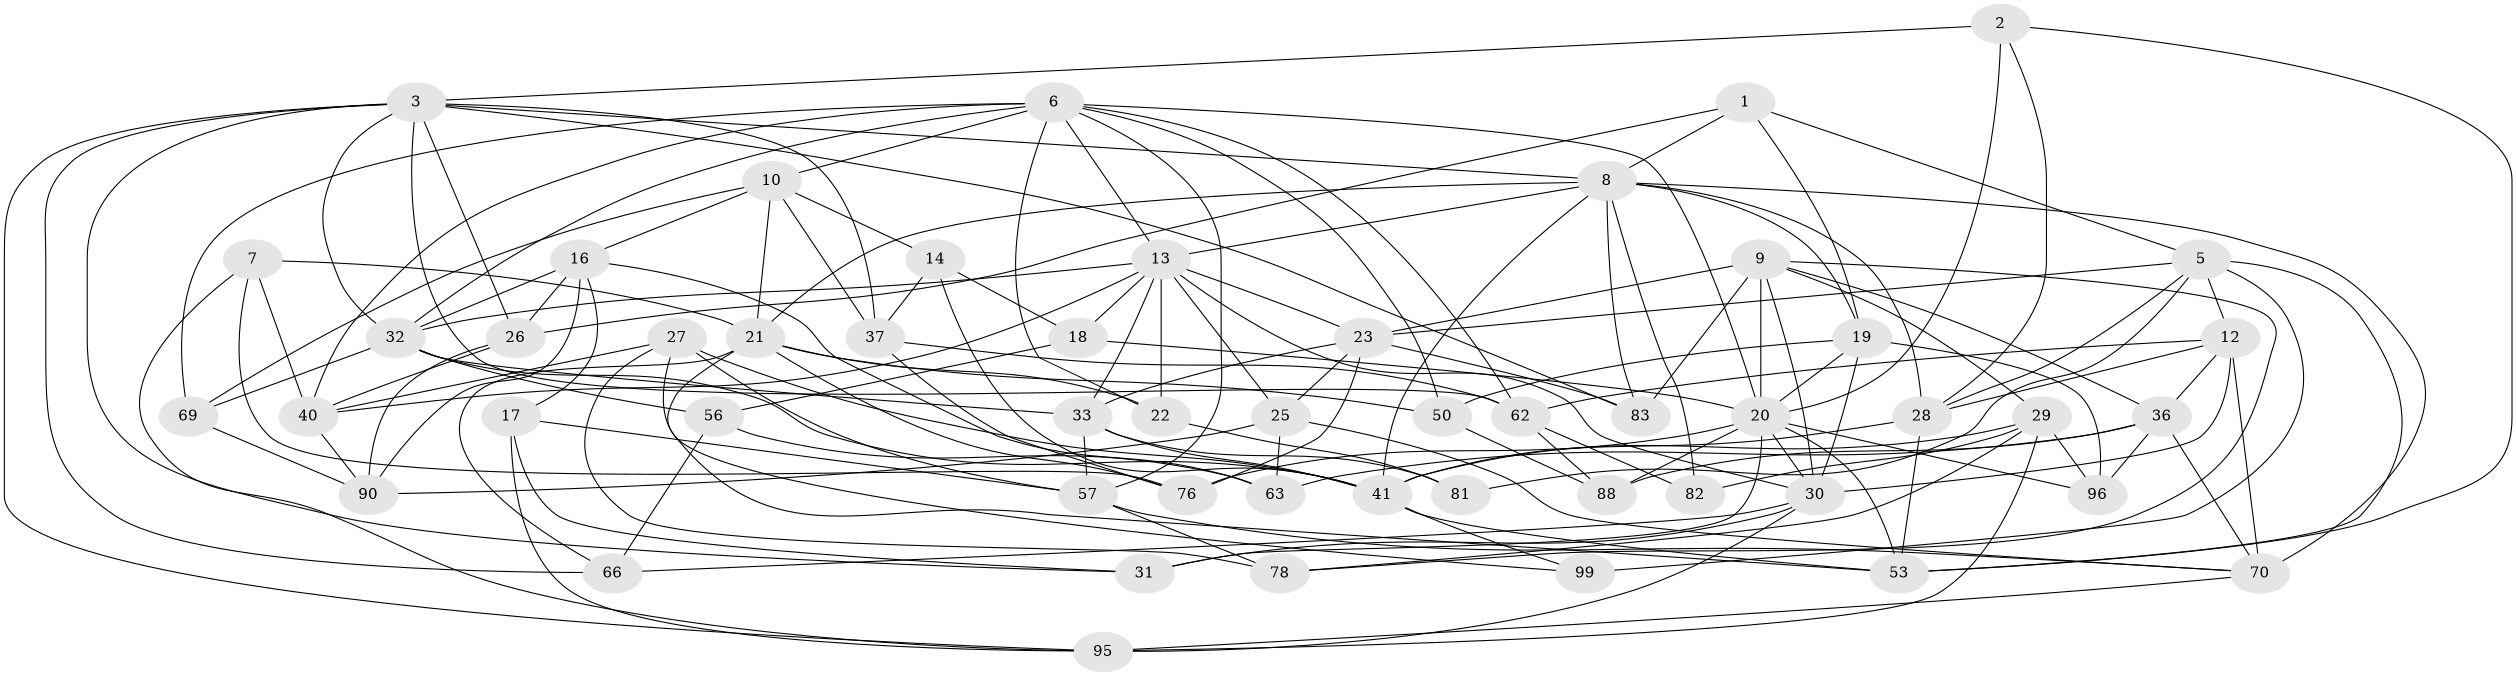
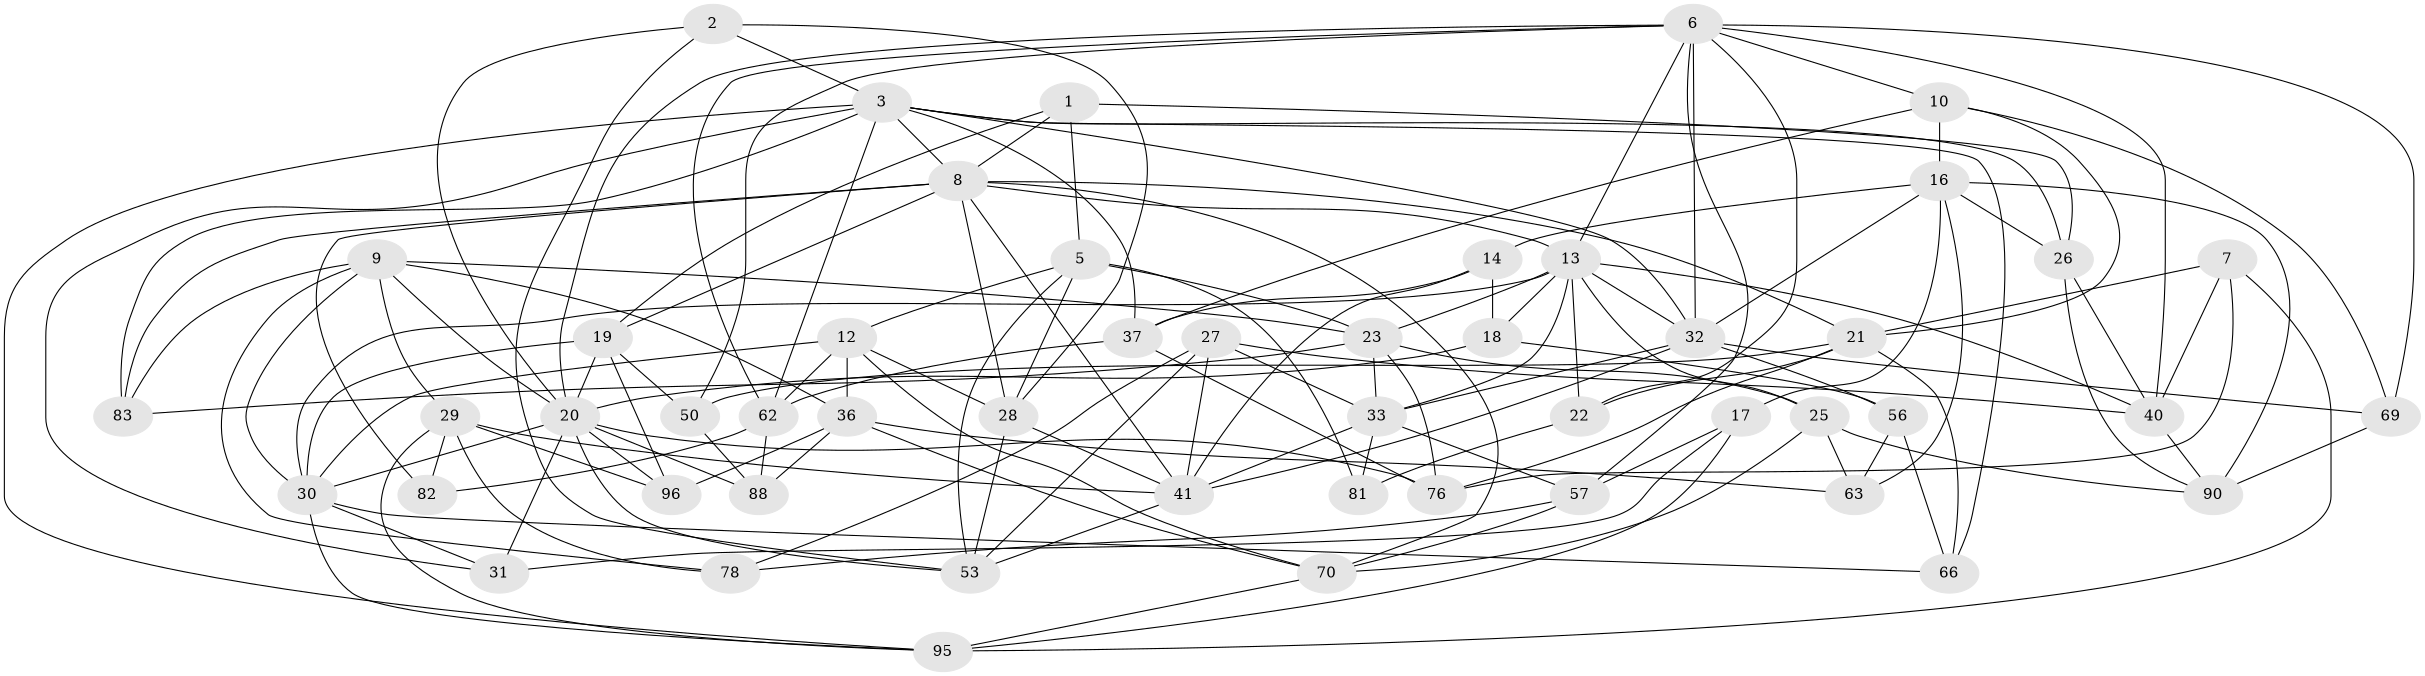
(862, 224) -> (1701, 210)
(869, 446) -> (1318, 388)
(1585, 573) -> none
